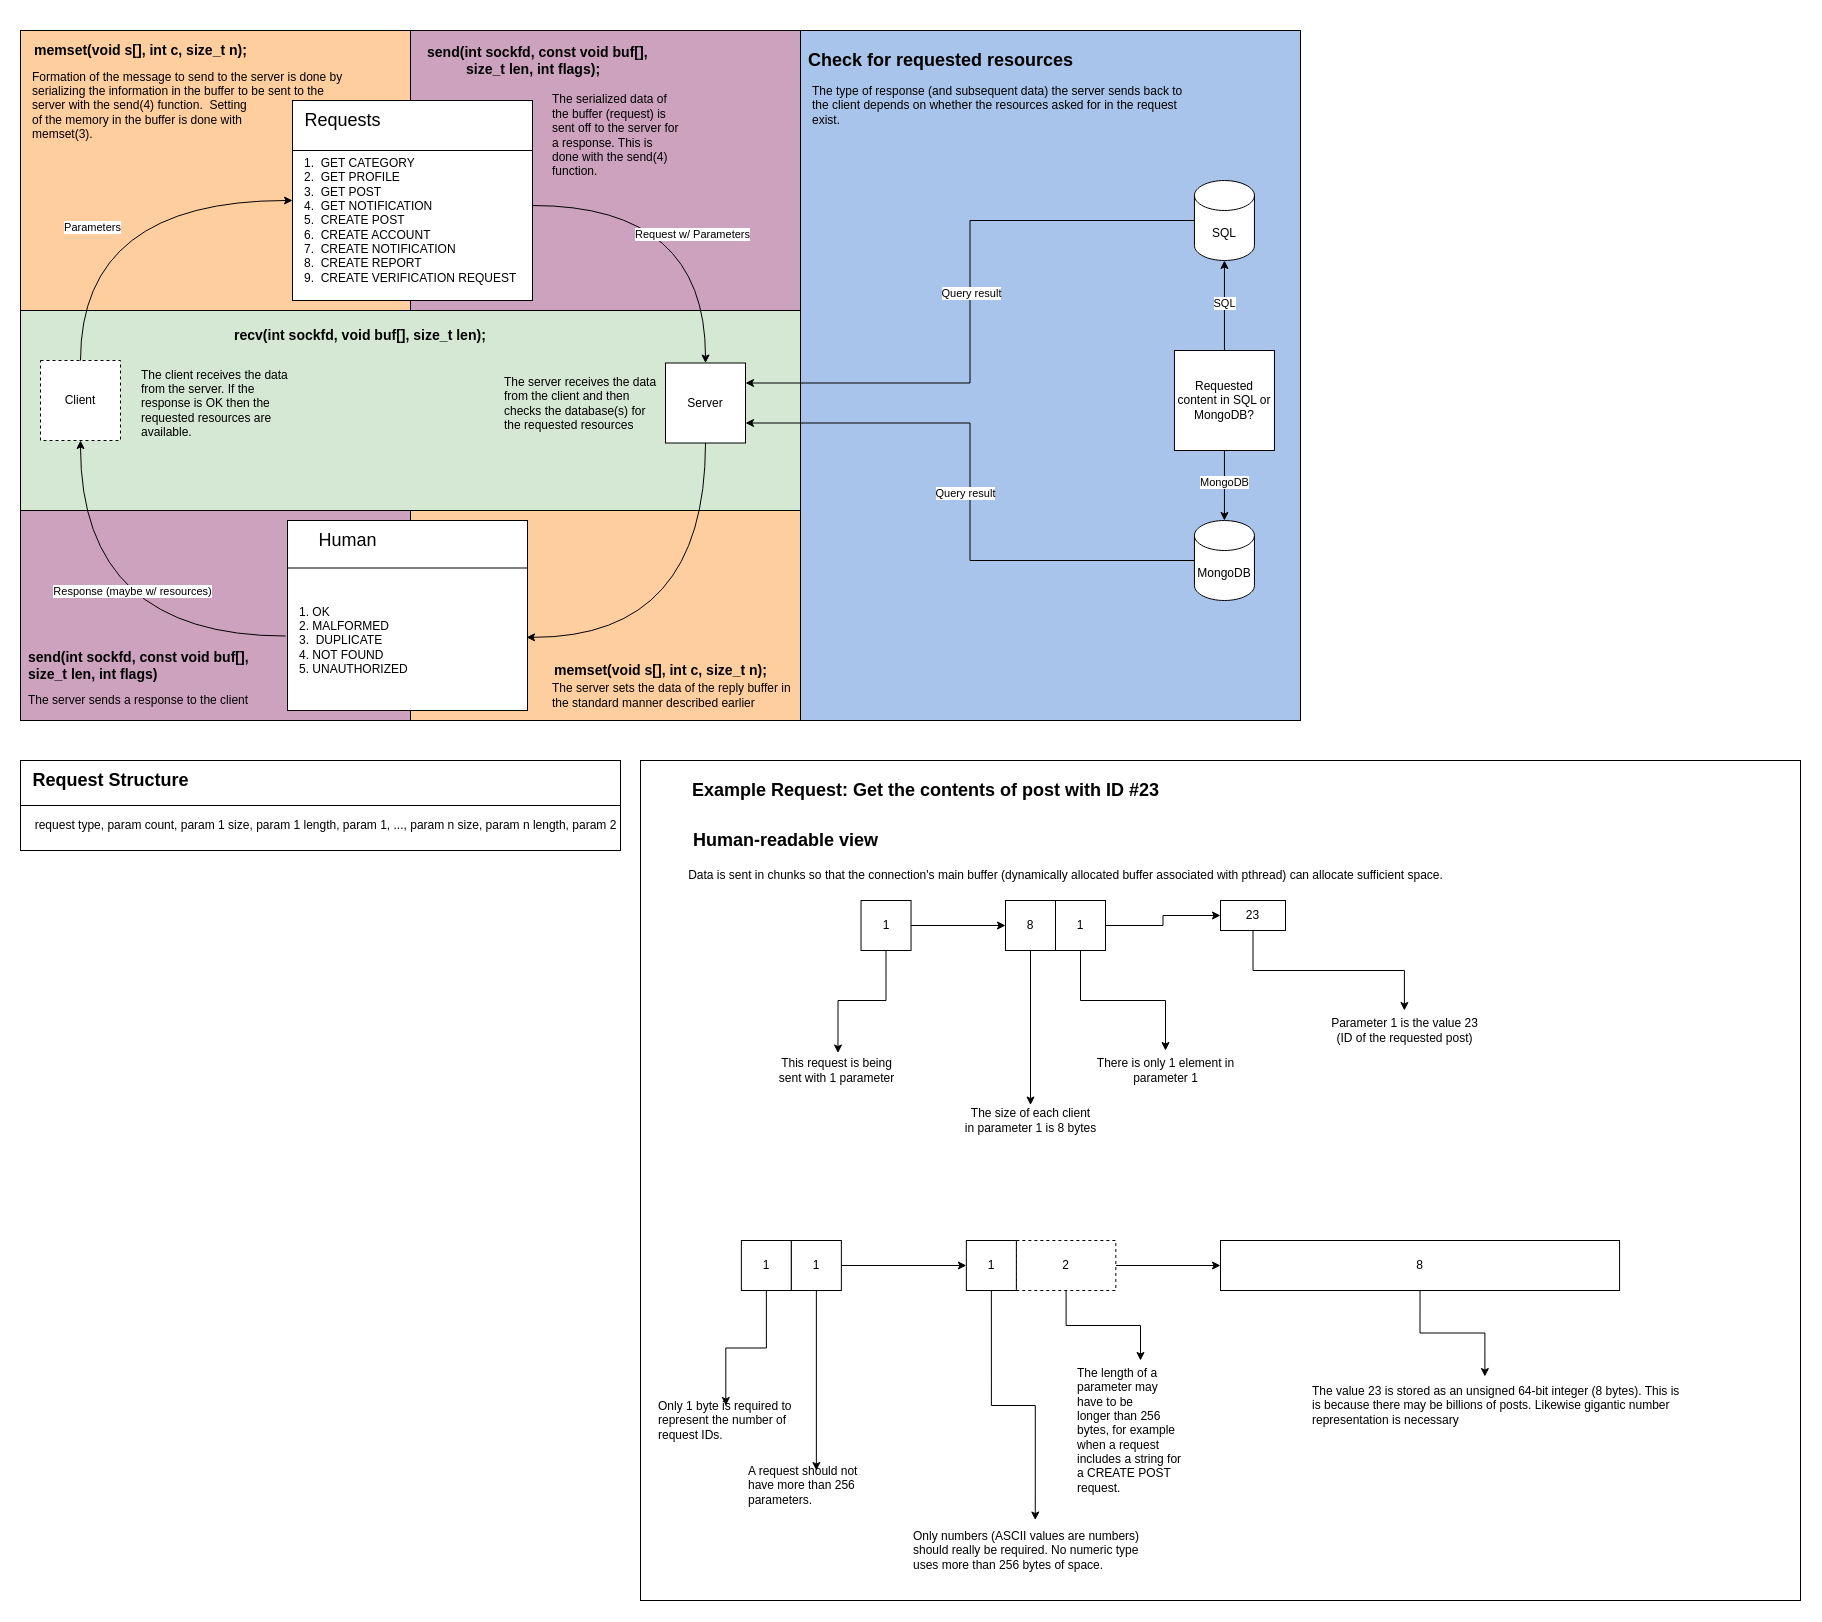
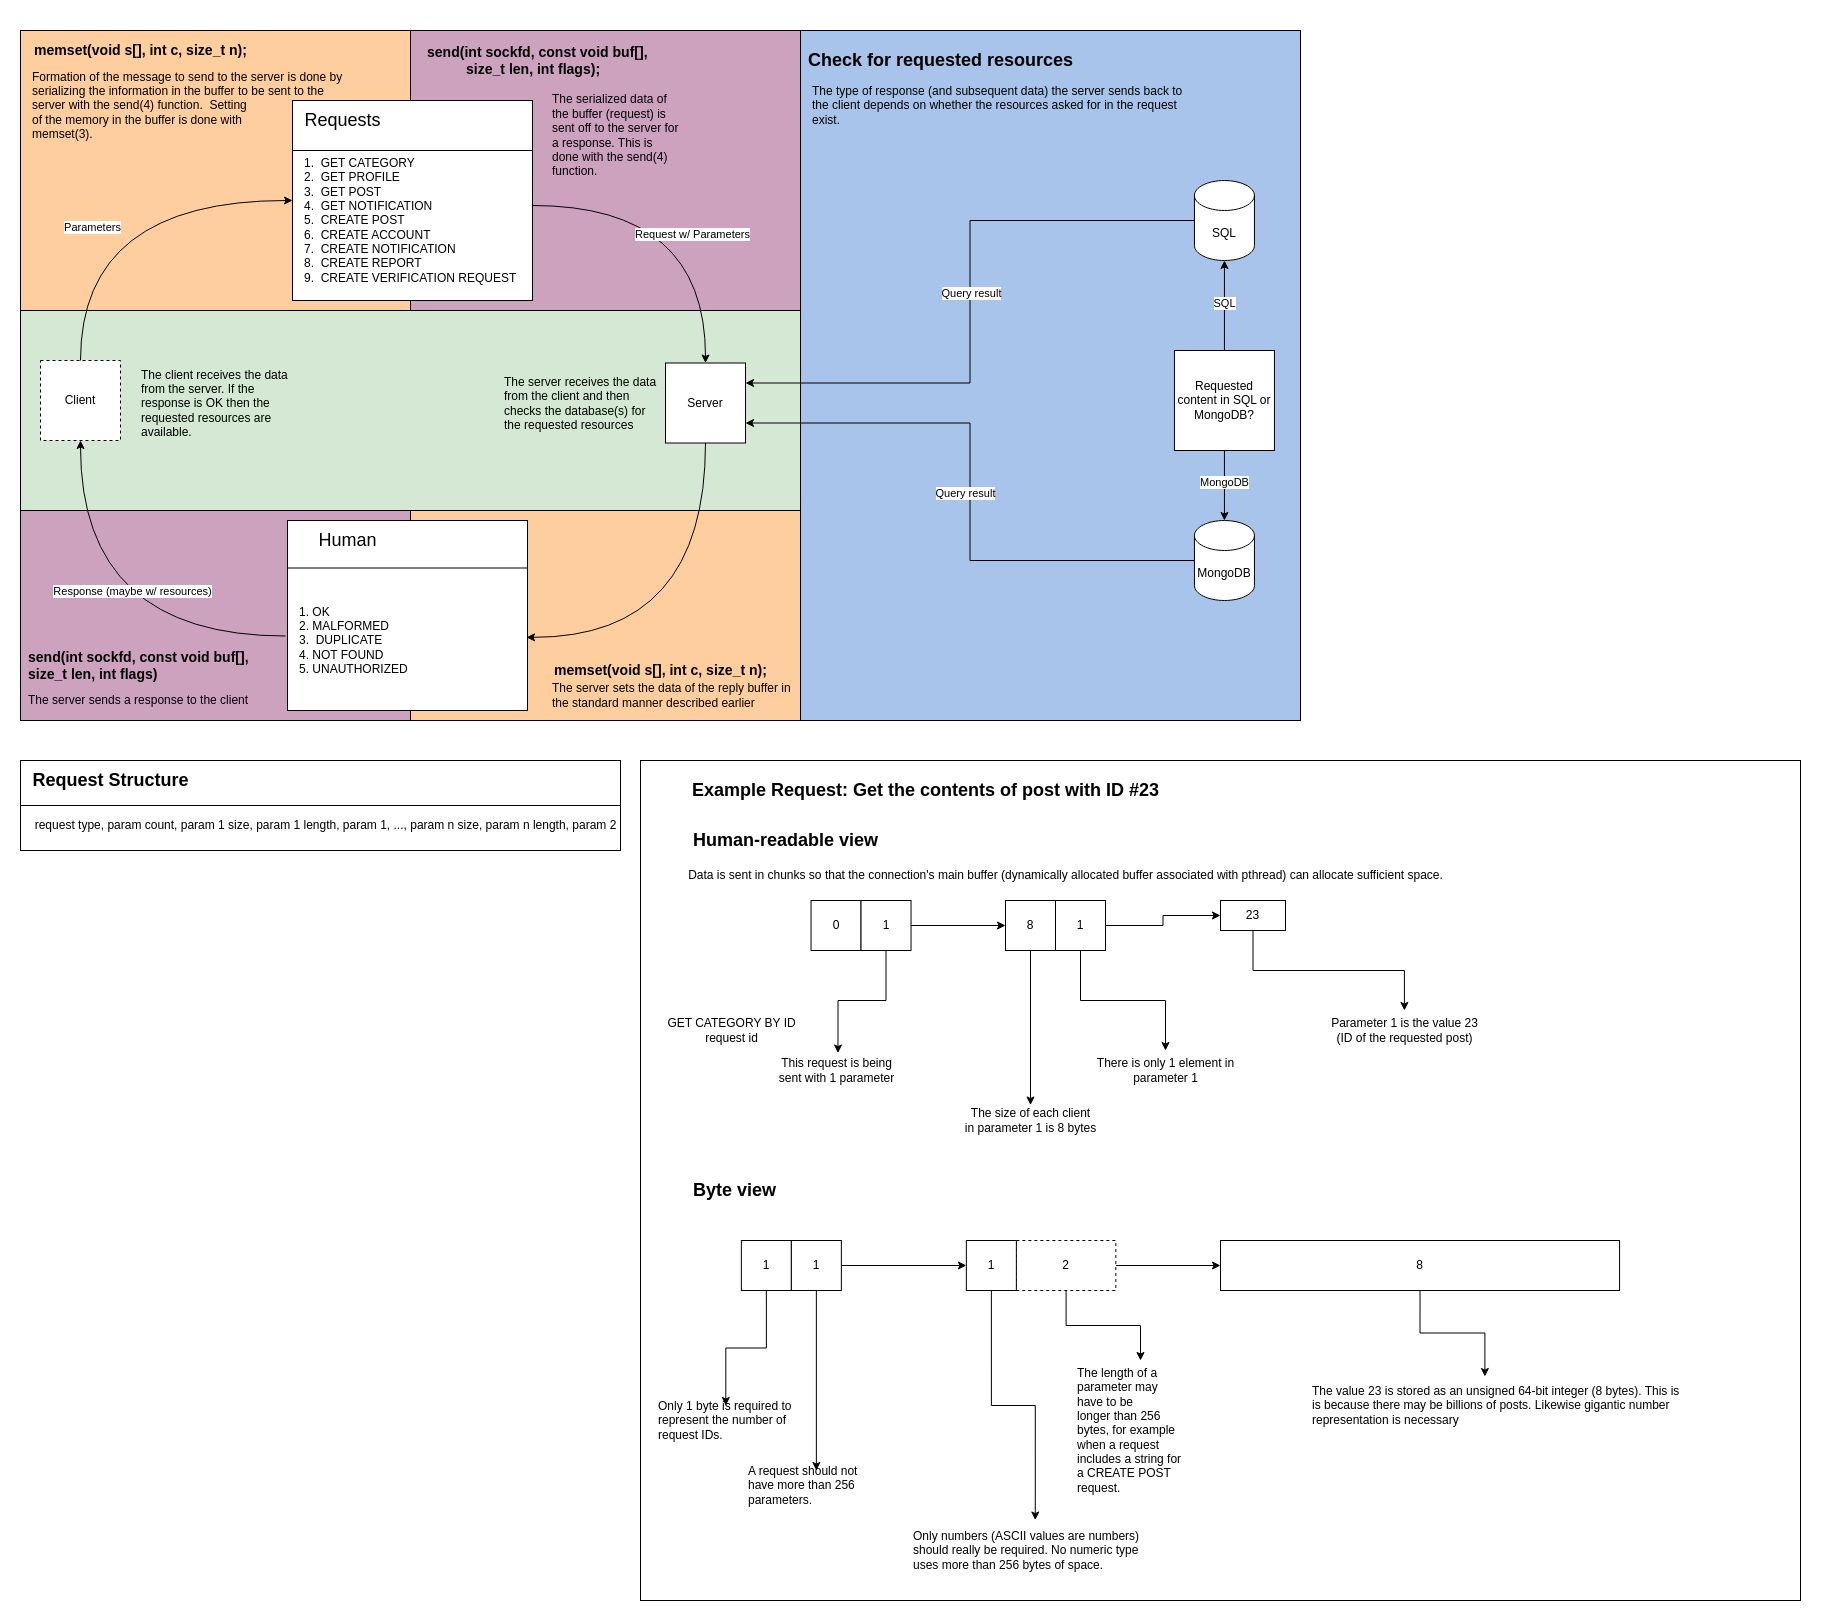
(408, 336) -> none
none -> (836, 926)
none -> (731, 1031)
none -> (746, 1191)
